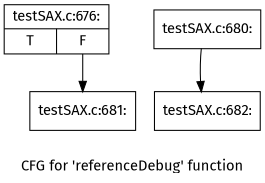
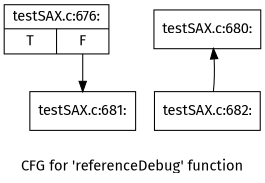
(200, 65) -> (214, 75)
